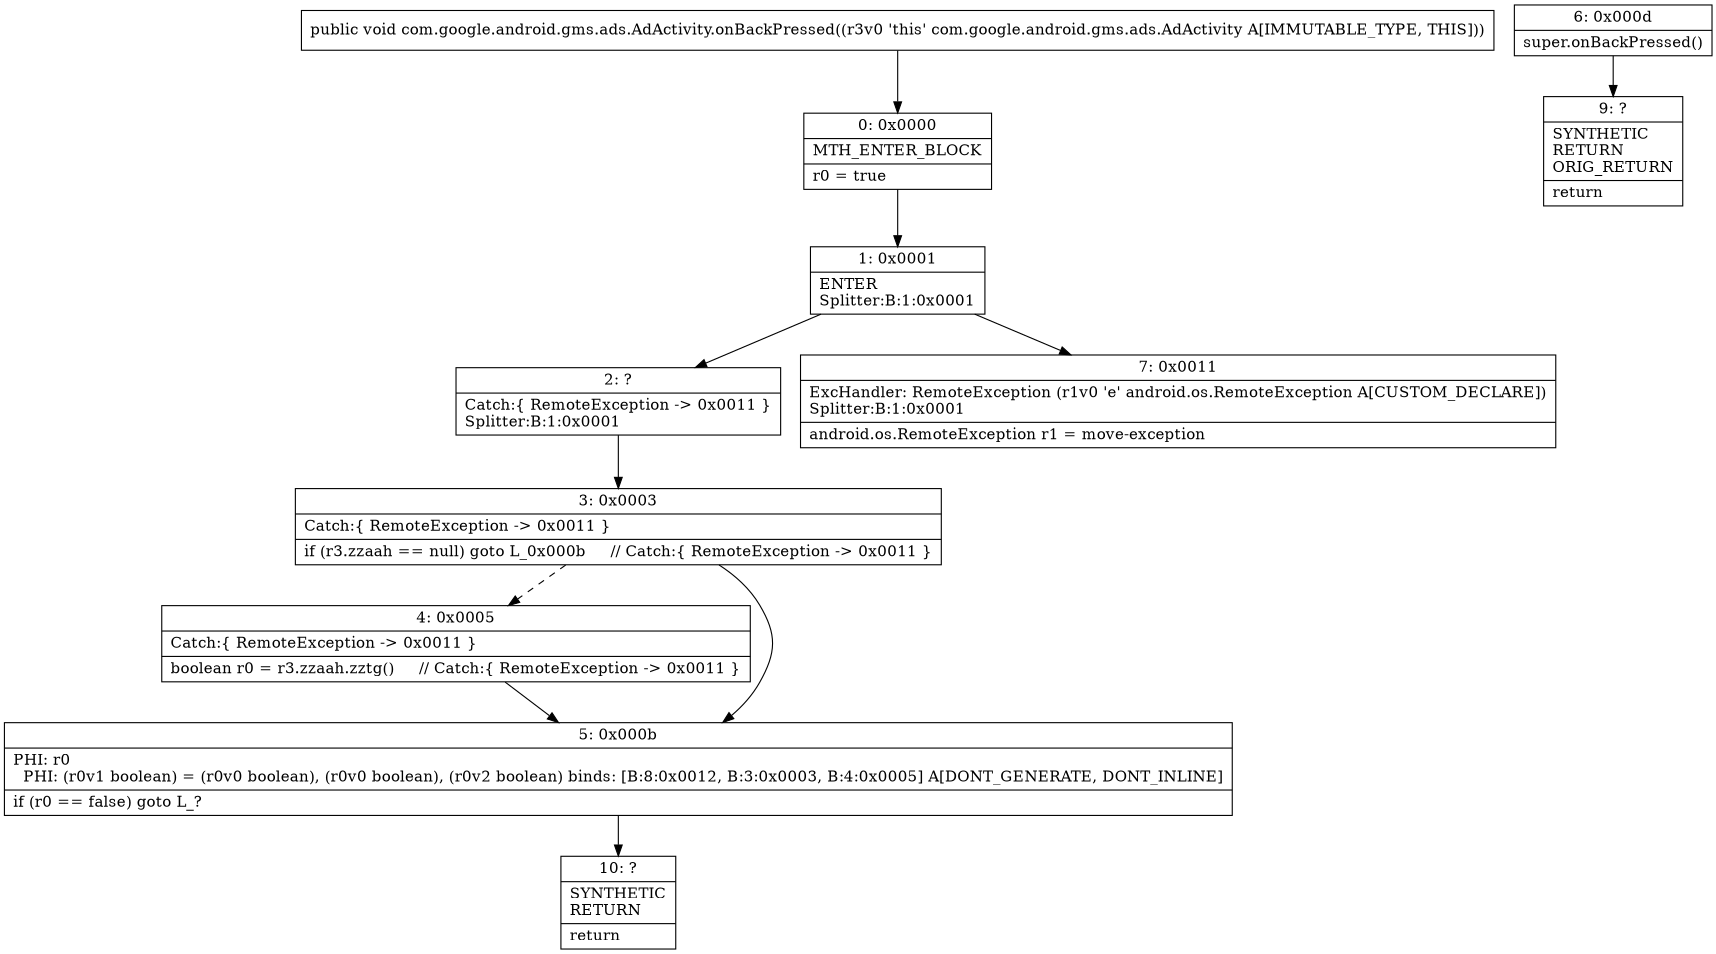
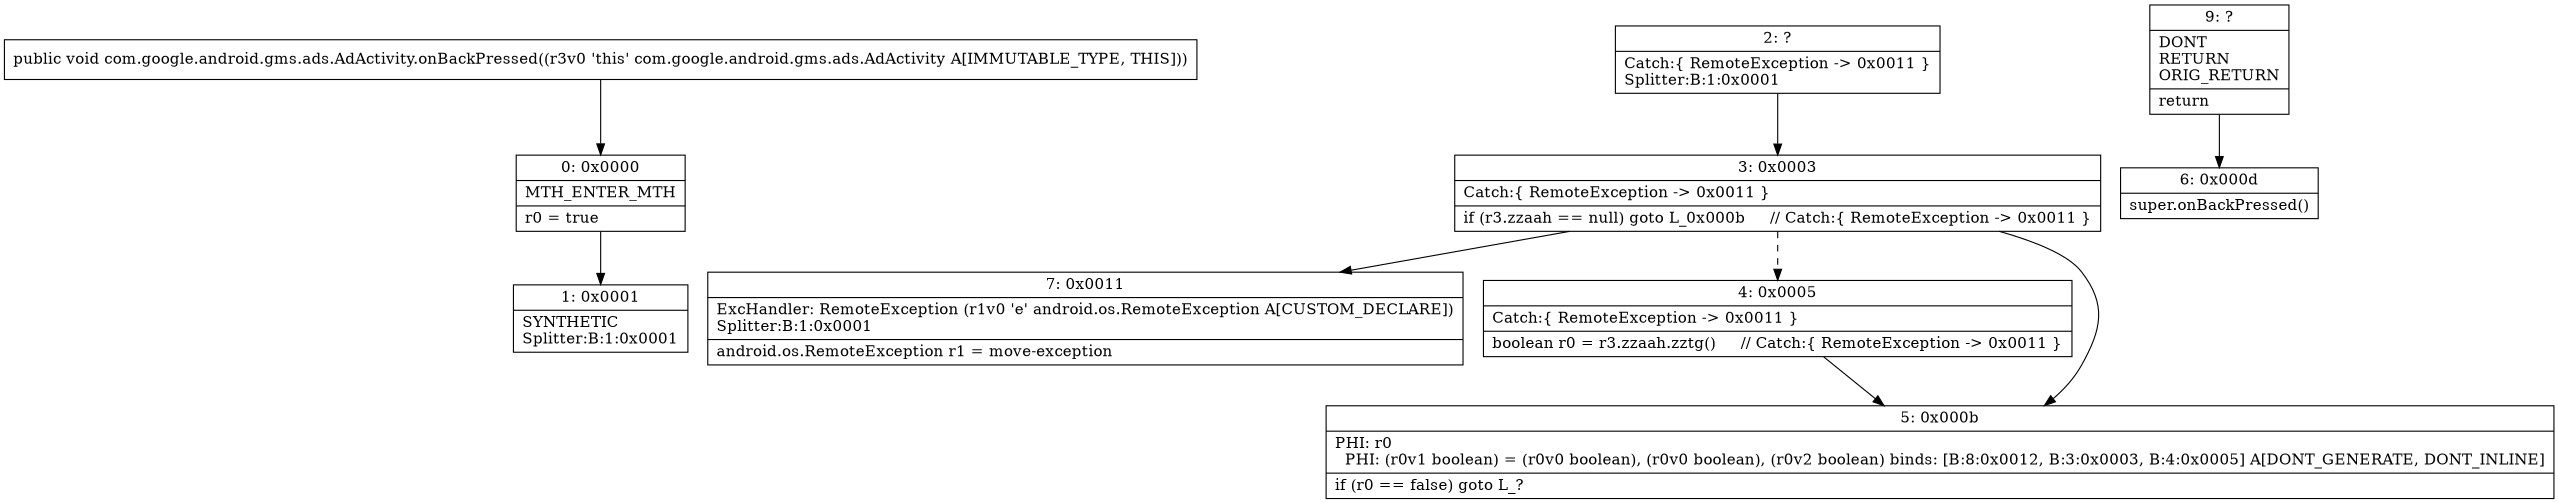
(1613, 71) -> (2219, 135)
(1601, 134) -> (2183, 43)
(898, 151) -> (601, 193)
(849, 284) -> (571, 322)
(1018, 332) -> (1460, 251)
(763, 339) -> none
(618, 903) -> none
